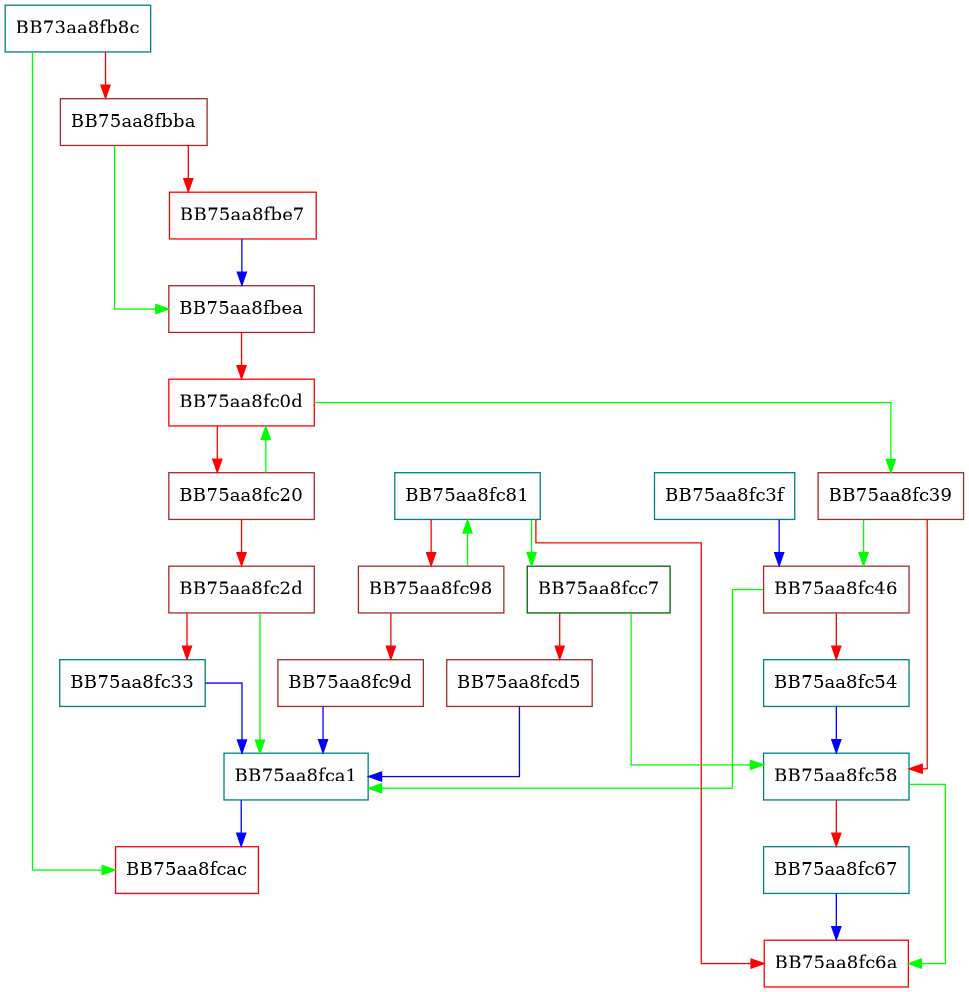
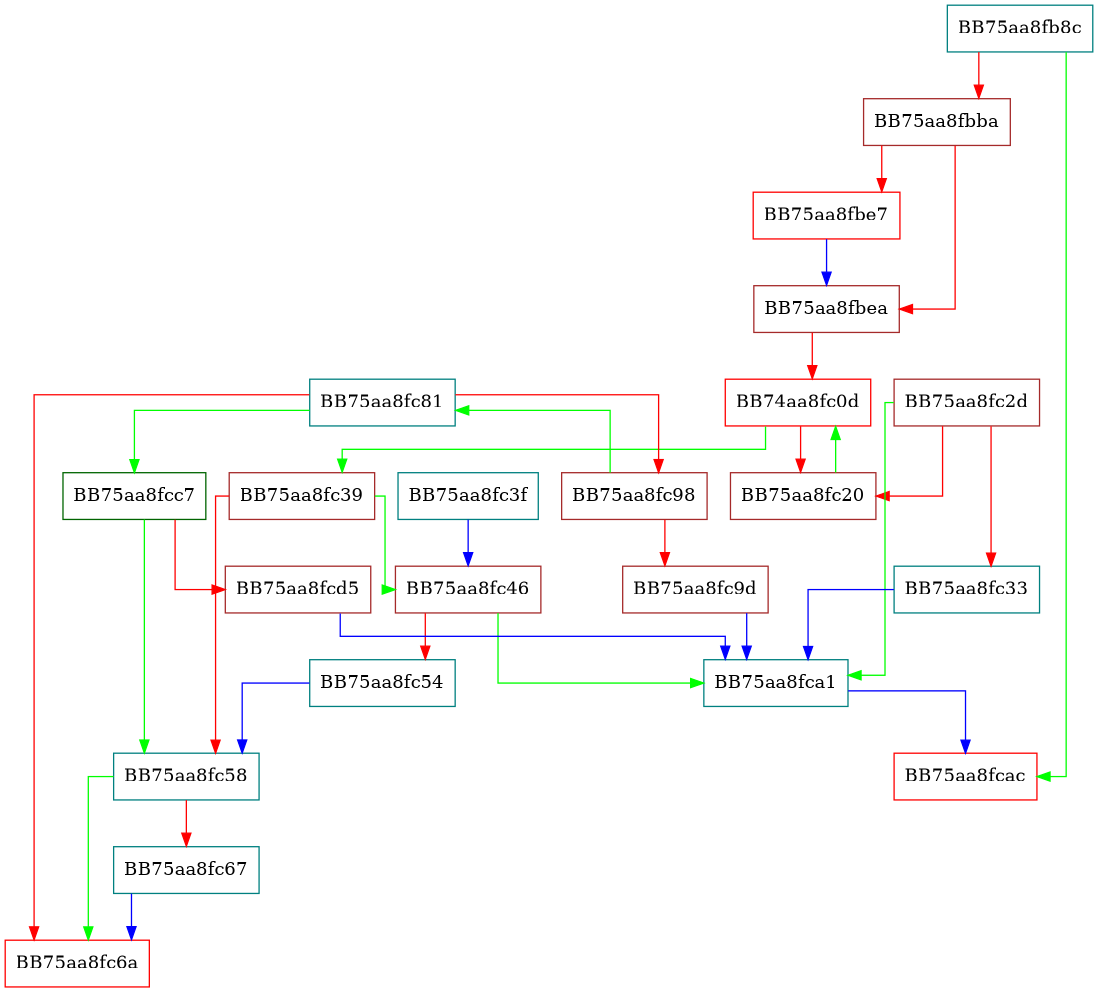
(78, 29) -> (1020, 29)
(115, 248) -> (955, 249)
(242, 403) -> (798, 403)
(242, 536) -> (943, 488)
